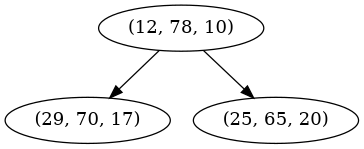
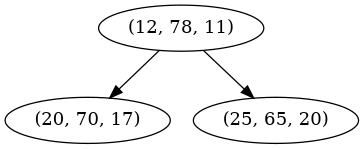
(181, 28) -> (181, 28)
(88, 120) -> (88, 120)
